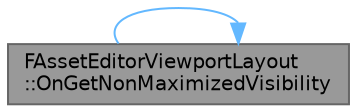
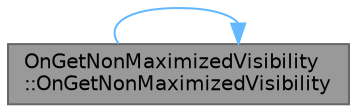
(178, 74) -> (178, 74)
